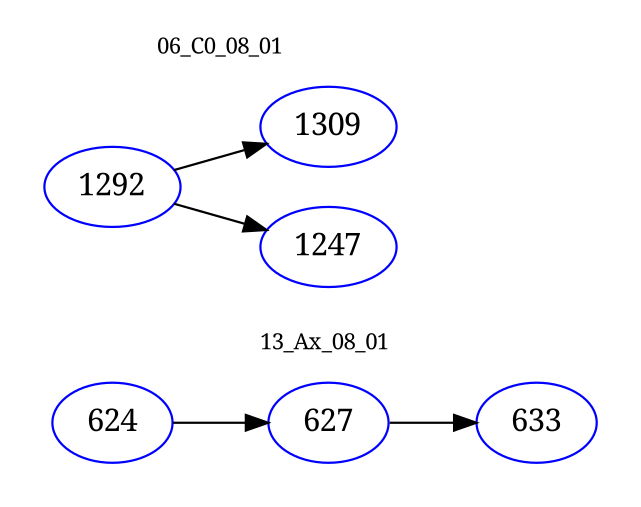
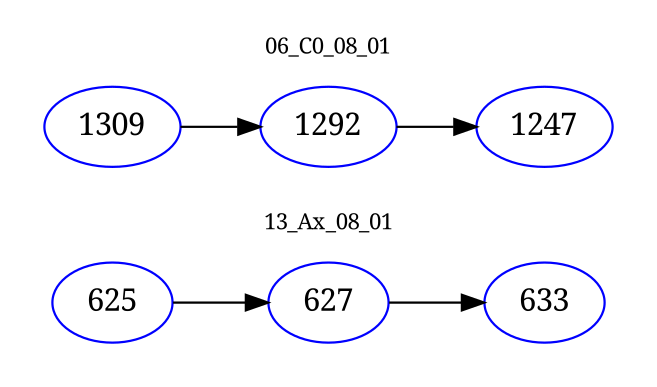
(209, 160) -> (209, 127)
(112, 423) -> (112, 303)
